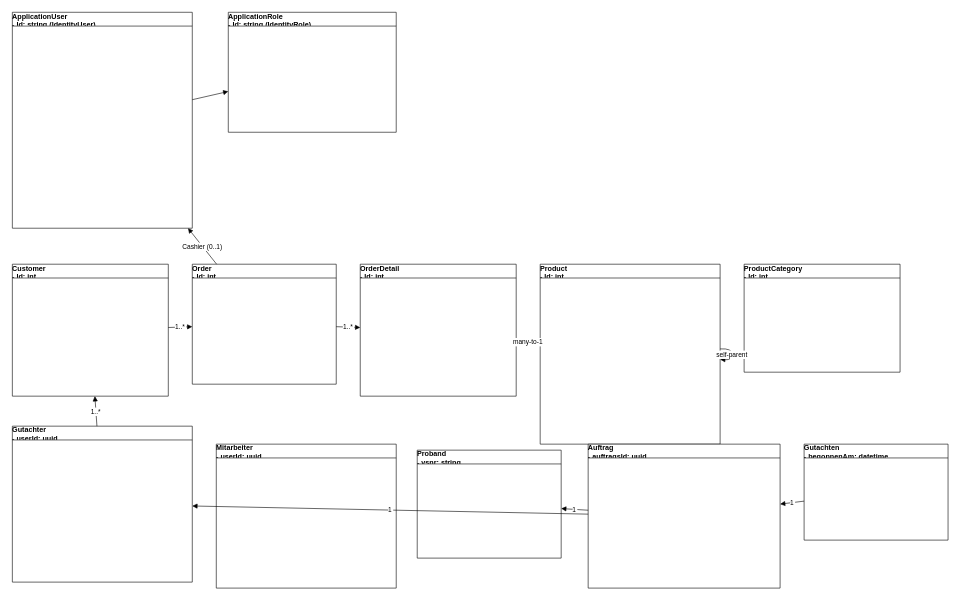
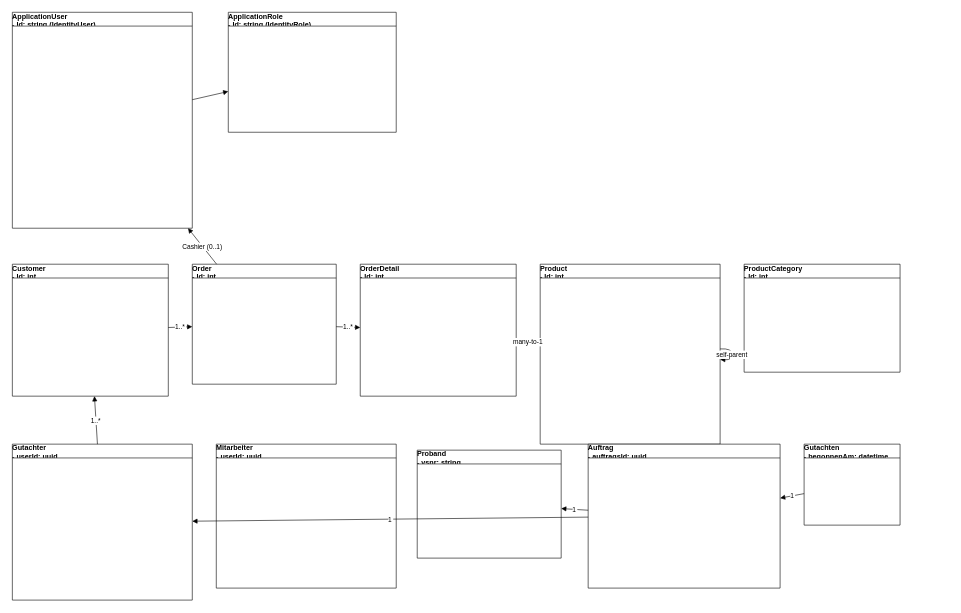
(876, 492) -> (852, 485)
(102, 504) -> (102, 522)
